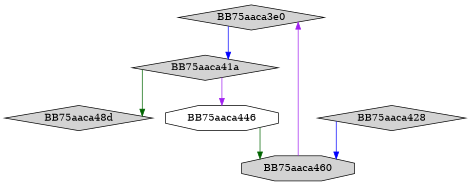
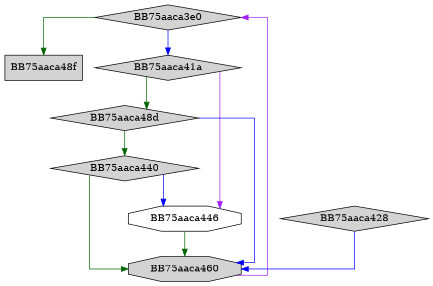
none -> (44, 68)
none -> (125, 168)
none -> (254, 168)
